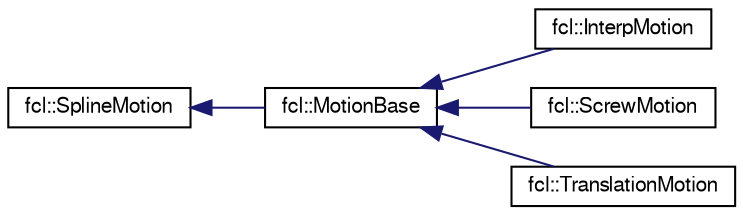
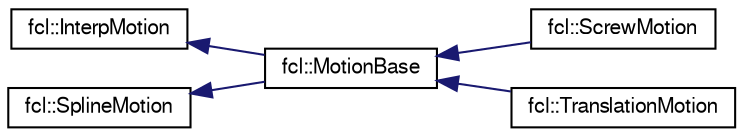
(498, 65) -> (237, 50)
